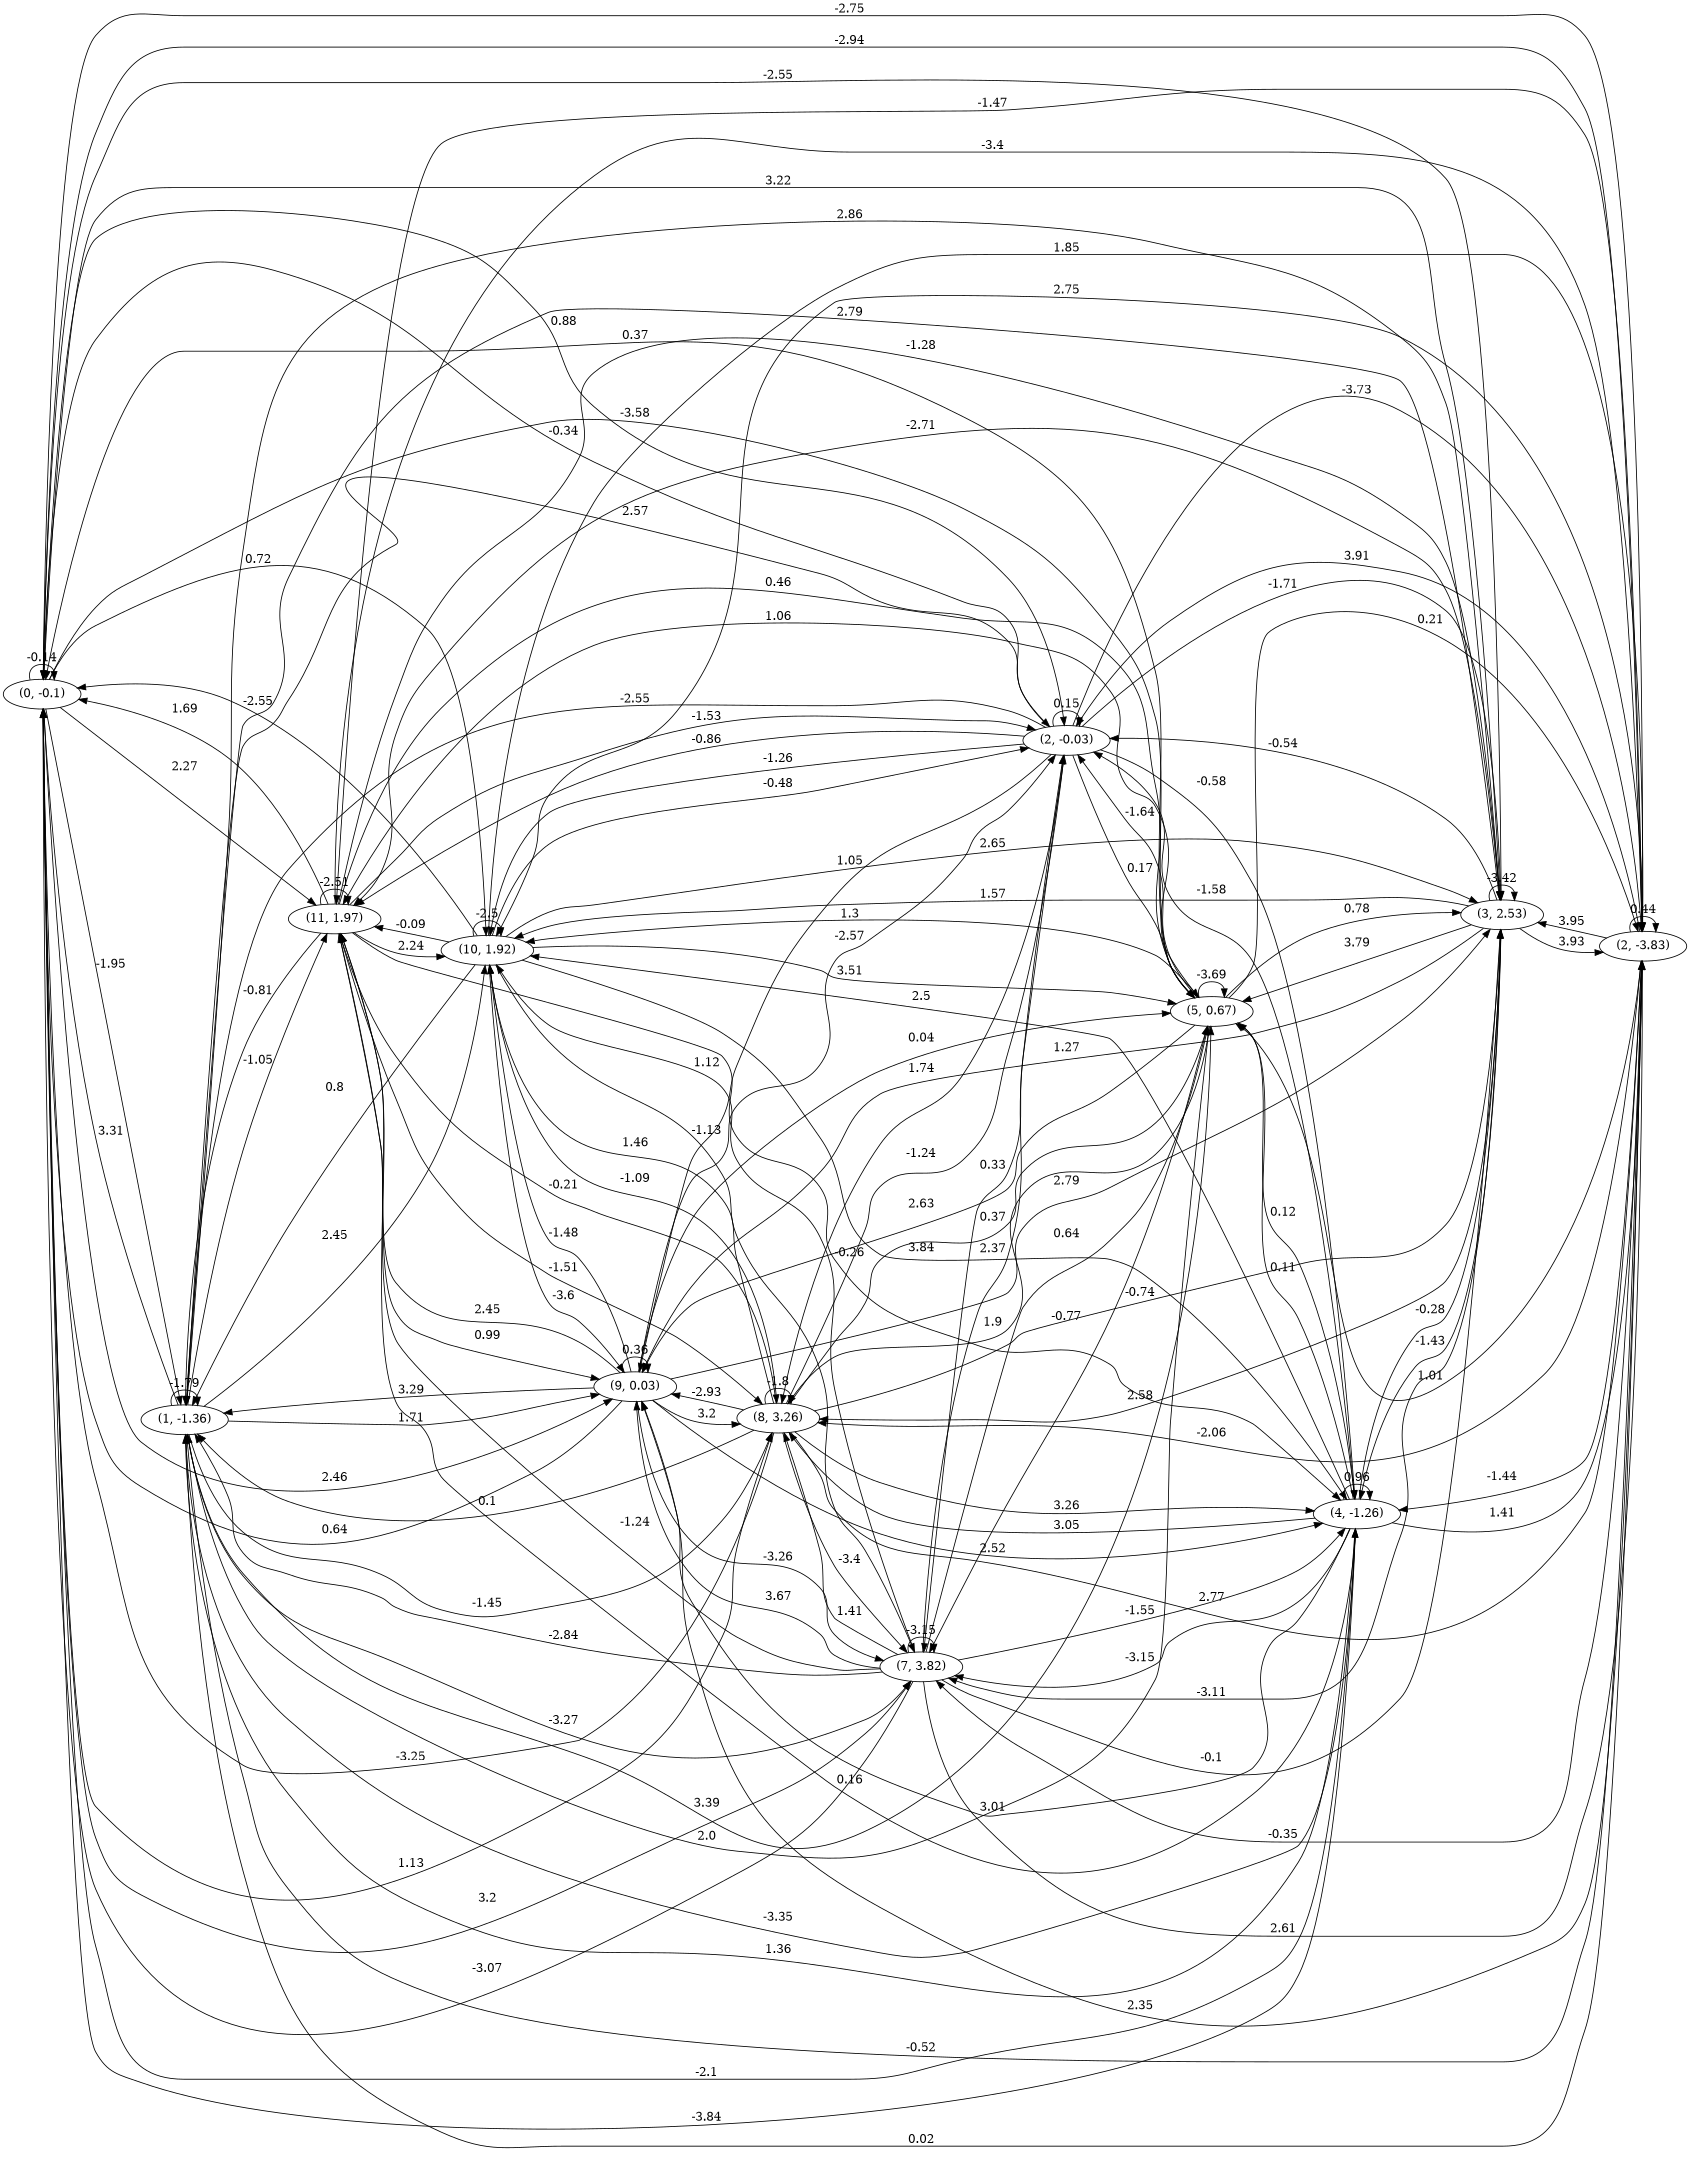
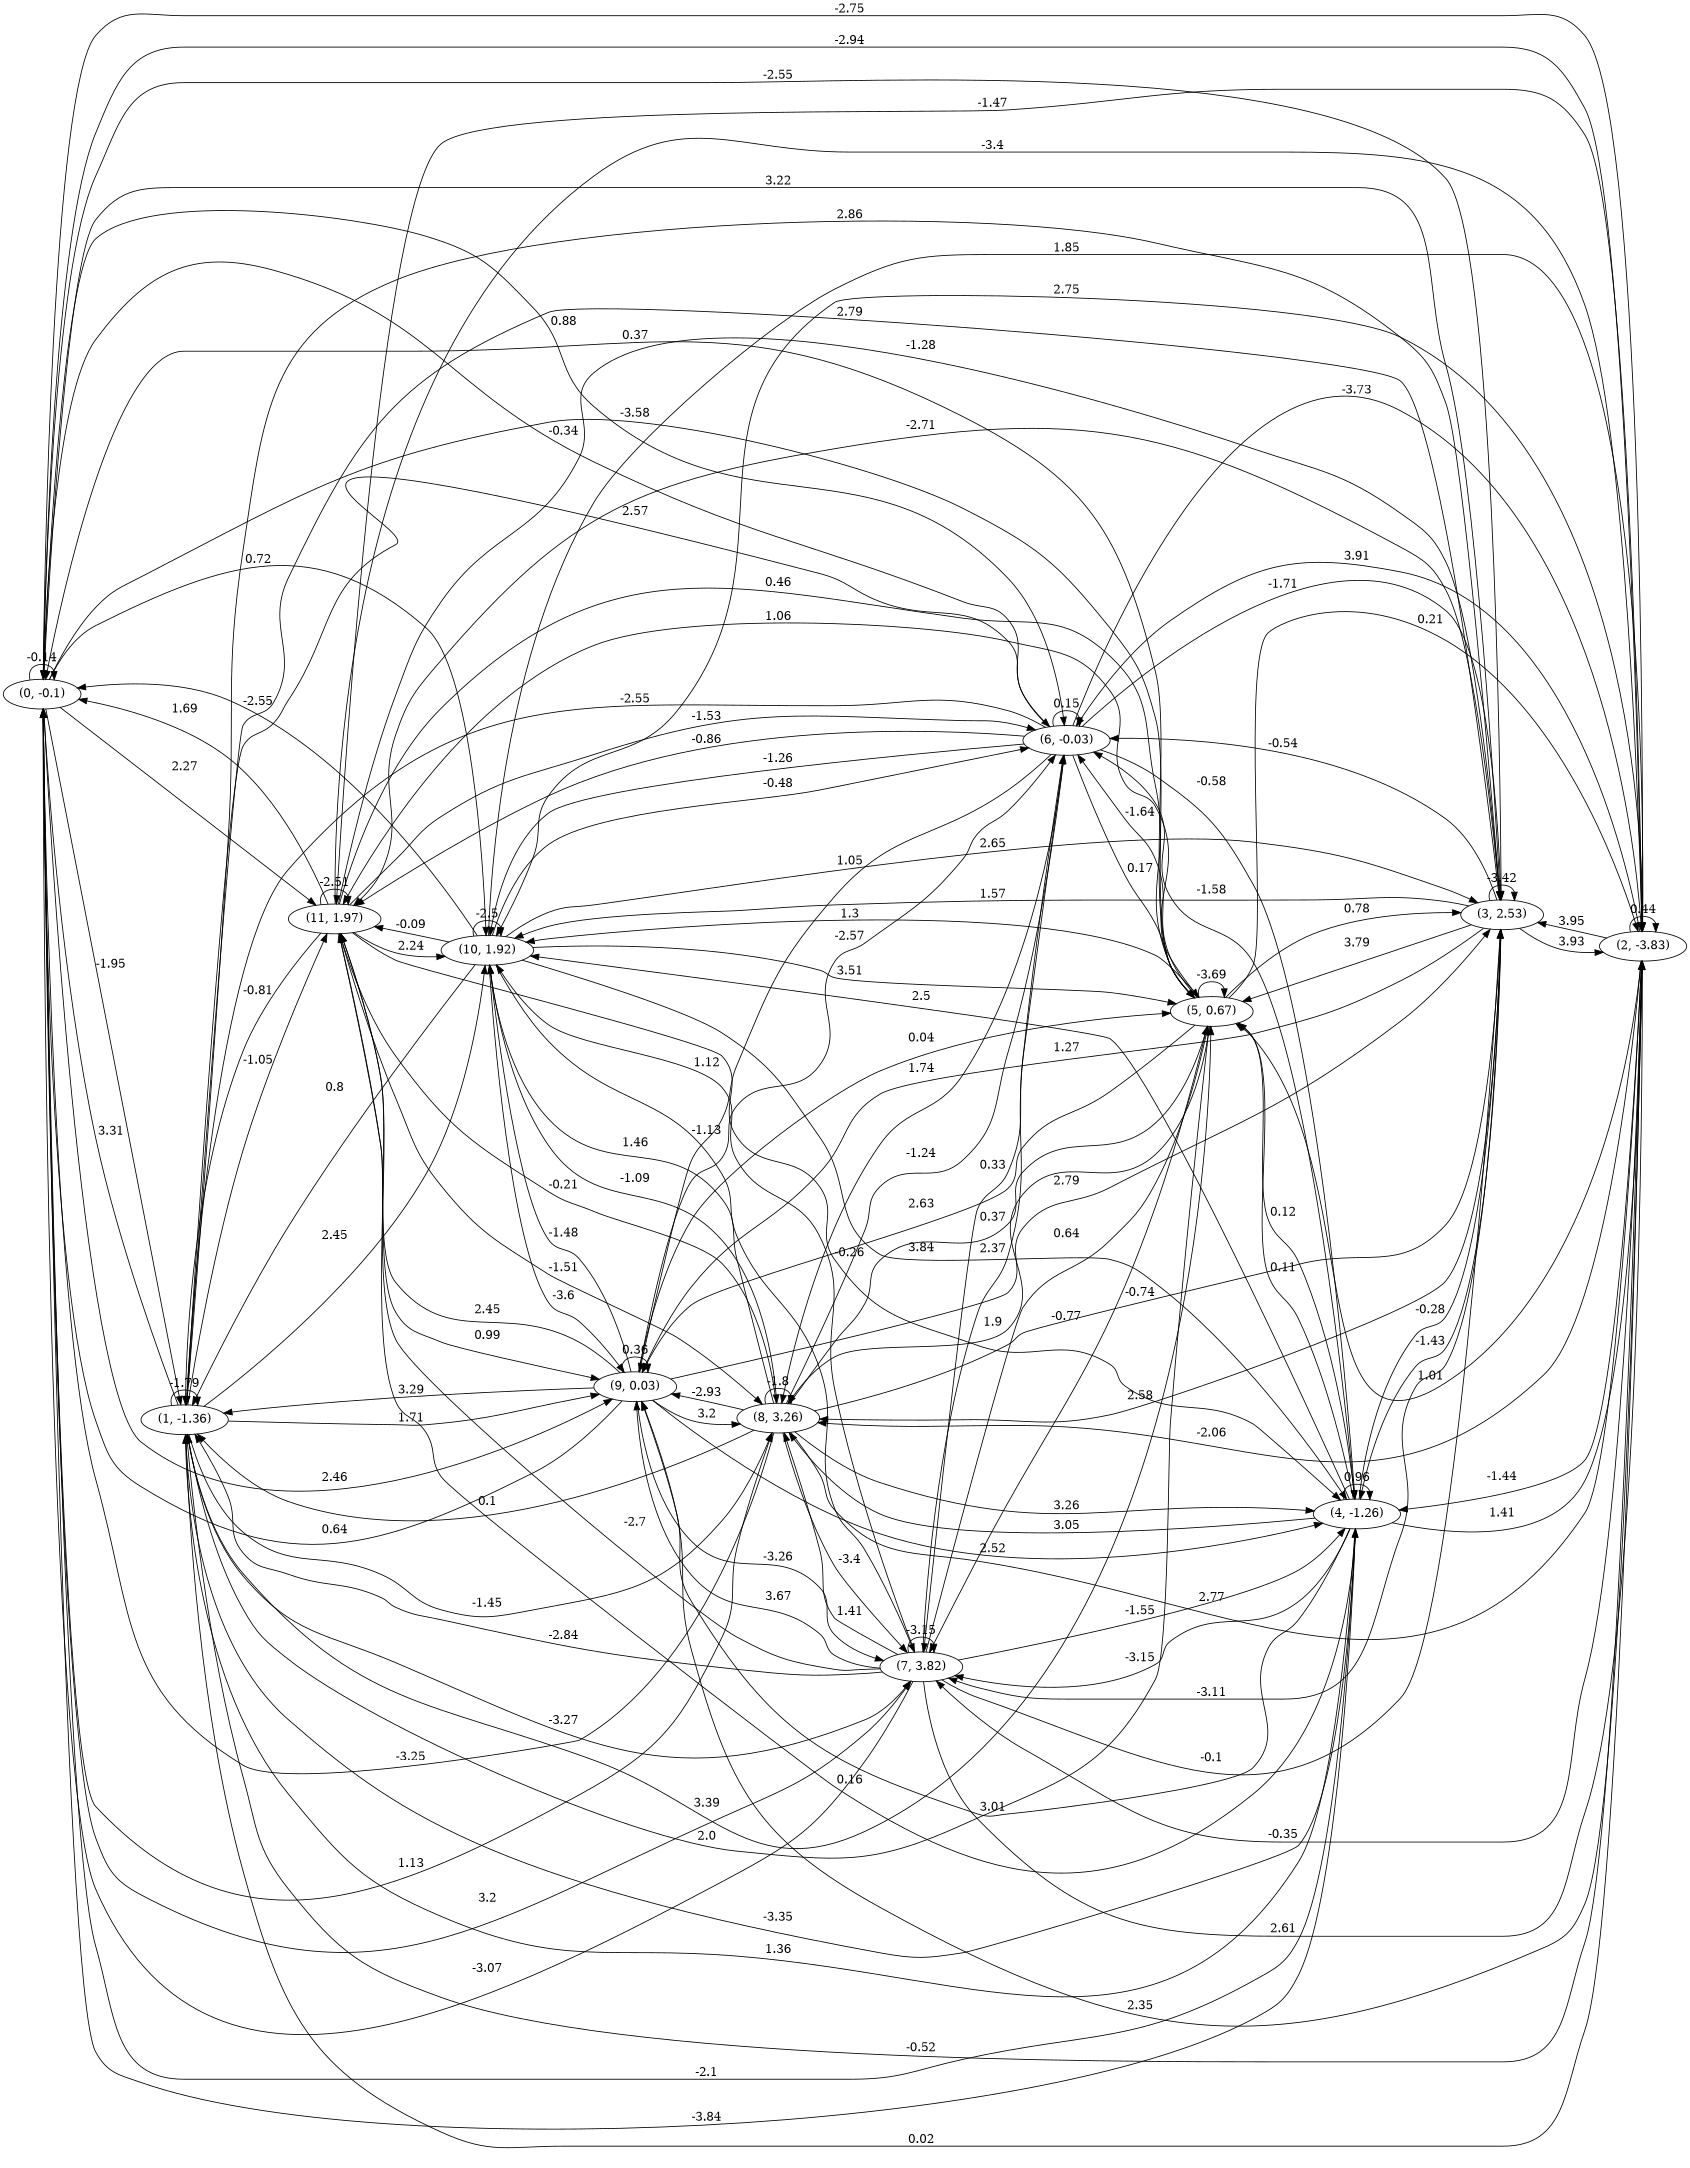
(1067, 740) -> (1067, 740)
(635, 1523) -> (635, 1523)
